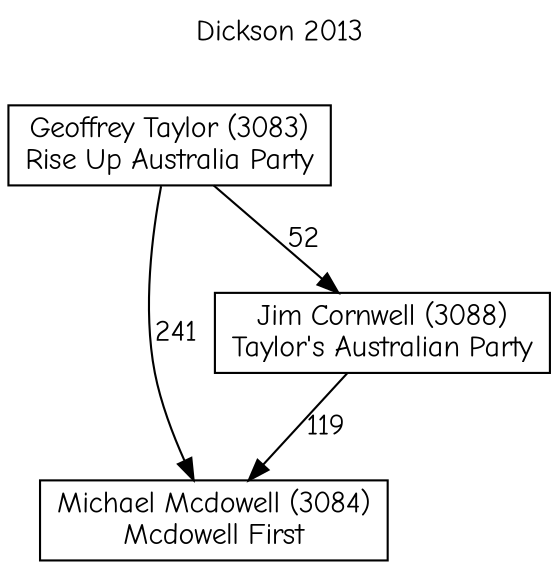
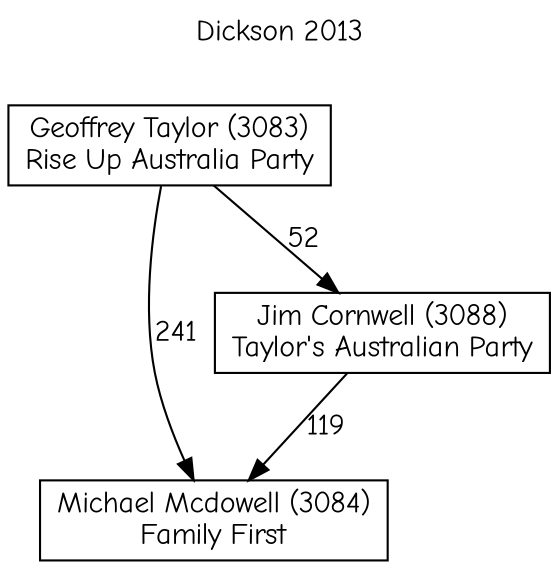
(214, 520) -> (214, 520)
